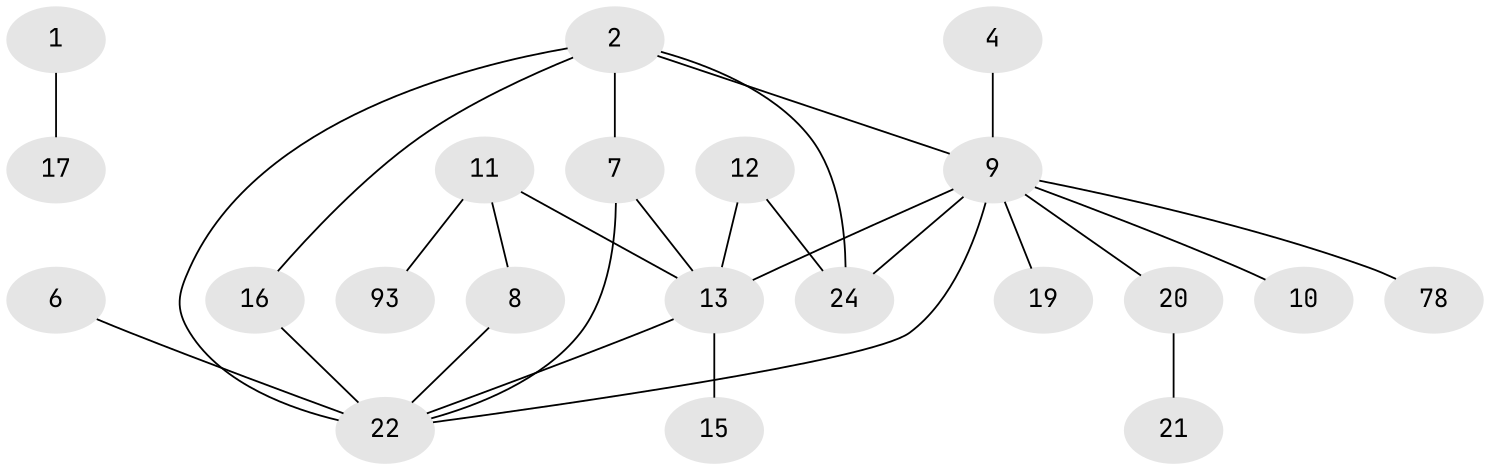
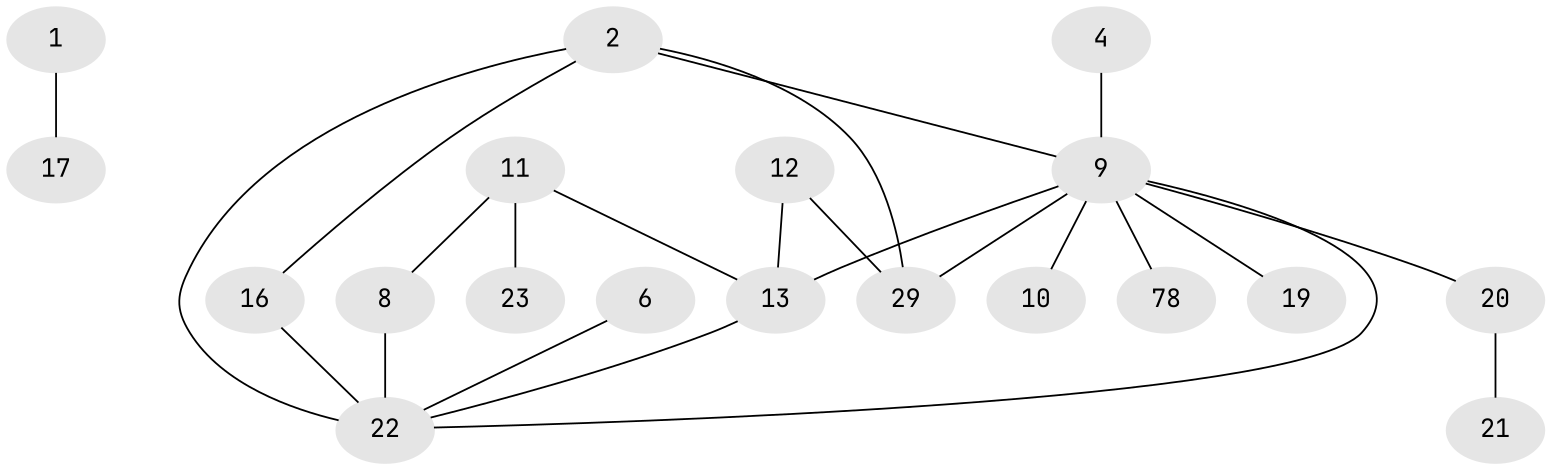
(615, 170) -> none
(385, 300) -> (515, 300)
(844, 300) -> (906, 300)
(714, 430) -> none
